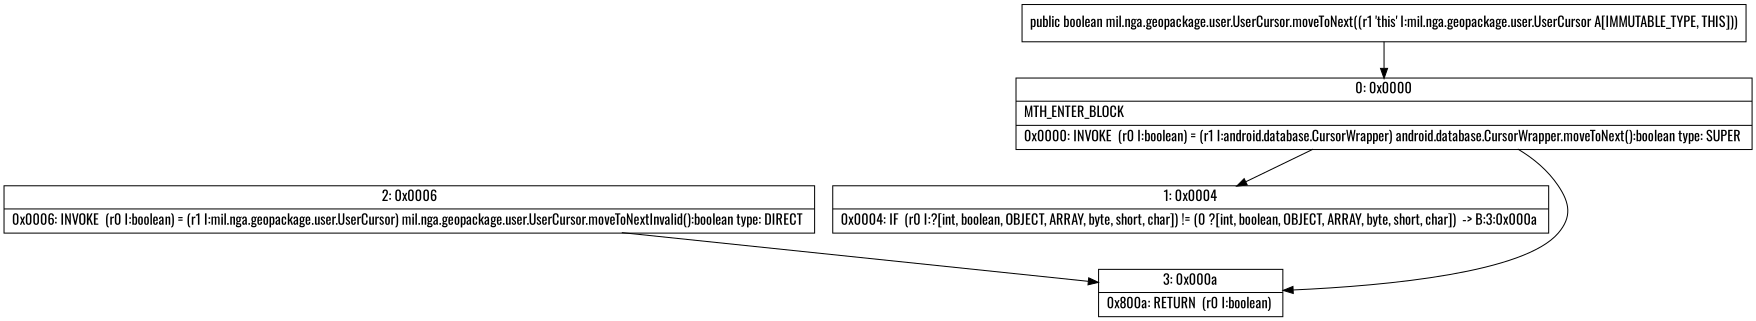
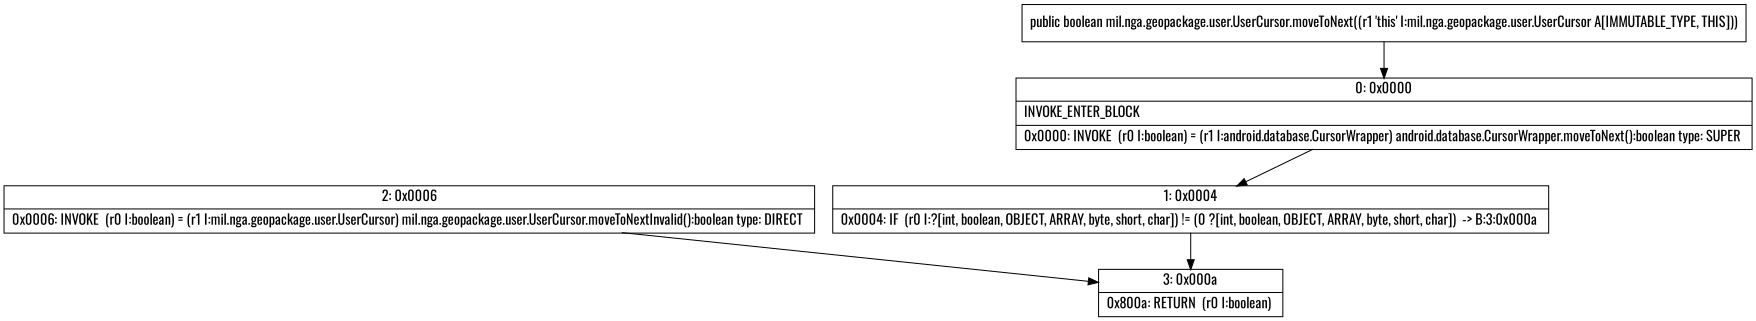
(1074, 113) -> (1082, 113)
(1483, 268) -> (1191, 246)
